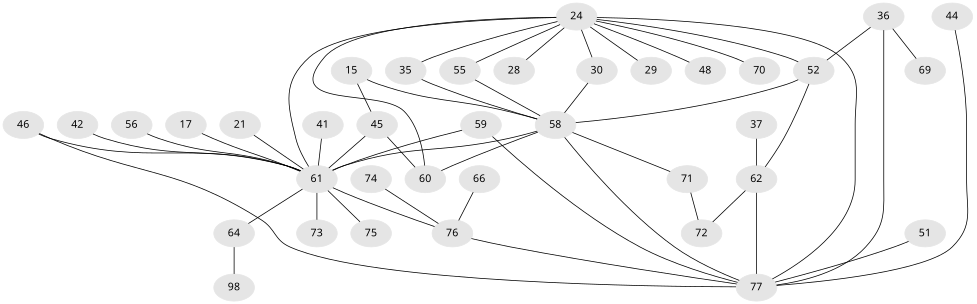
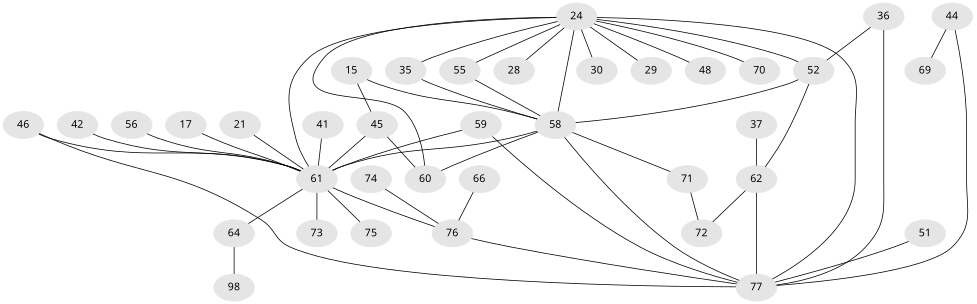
(904, 44) -> (939, 44)
(576, 98) -> (566, 71)
